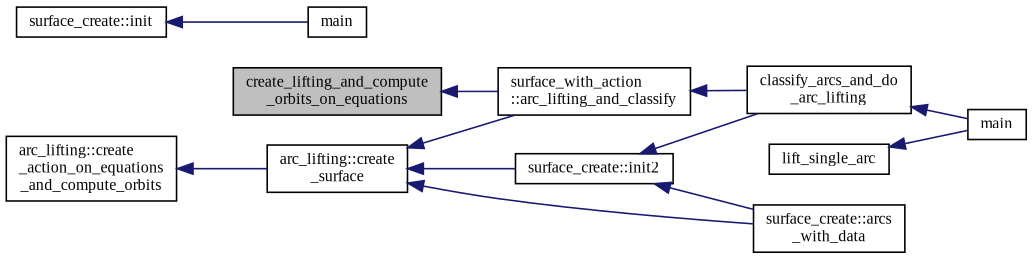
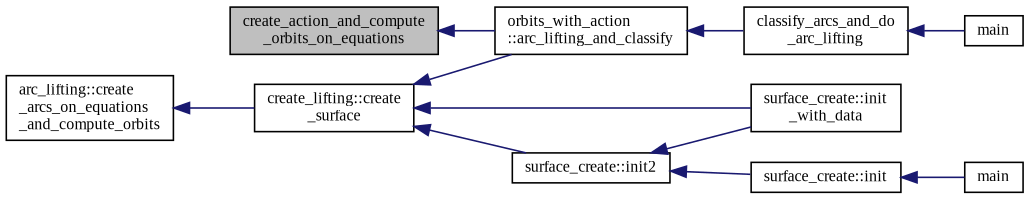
(337, 91) -> (334, 31)
(594, 91) -> (591, 31)
(706, 131) -> (718, 173)
(829, 159) -> none
(91, 169) -> (90, 108)
(337, 169) -> (334, 108)
(829, 229) -> (826, 108)
